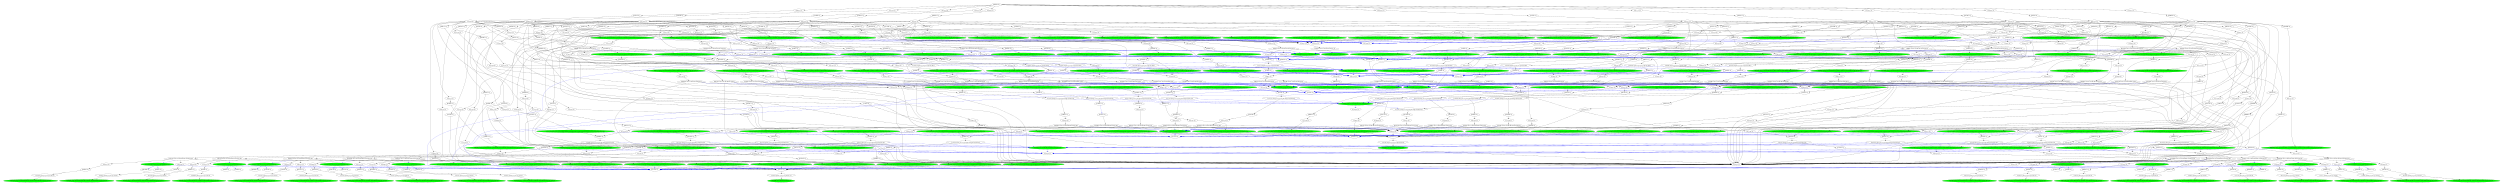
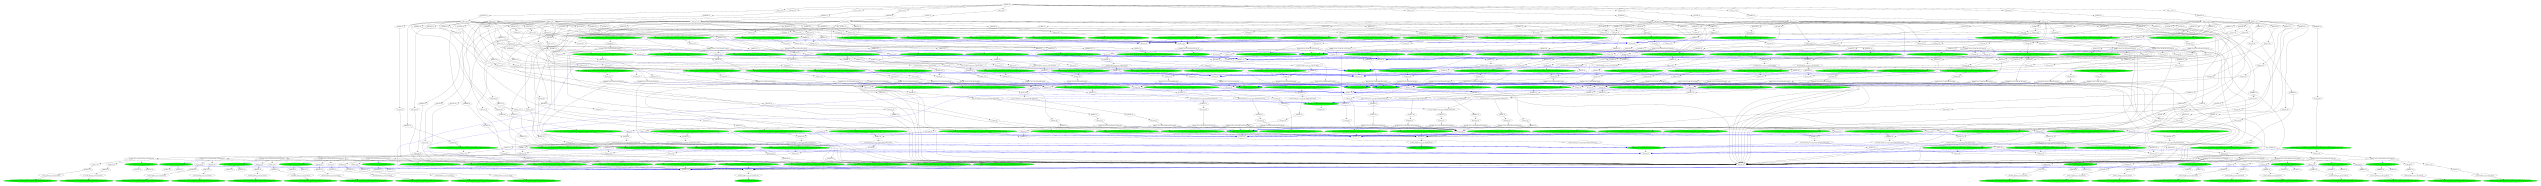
none -> (1648, 76)
(2251, 148) -> none
